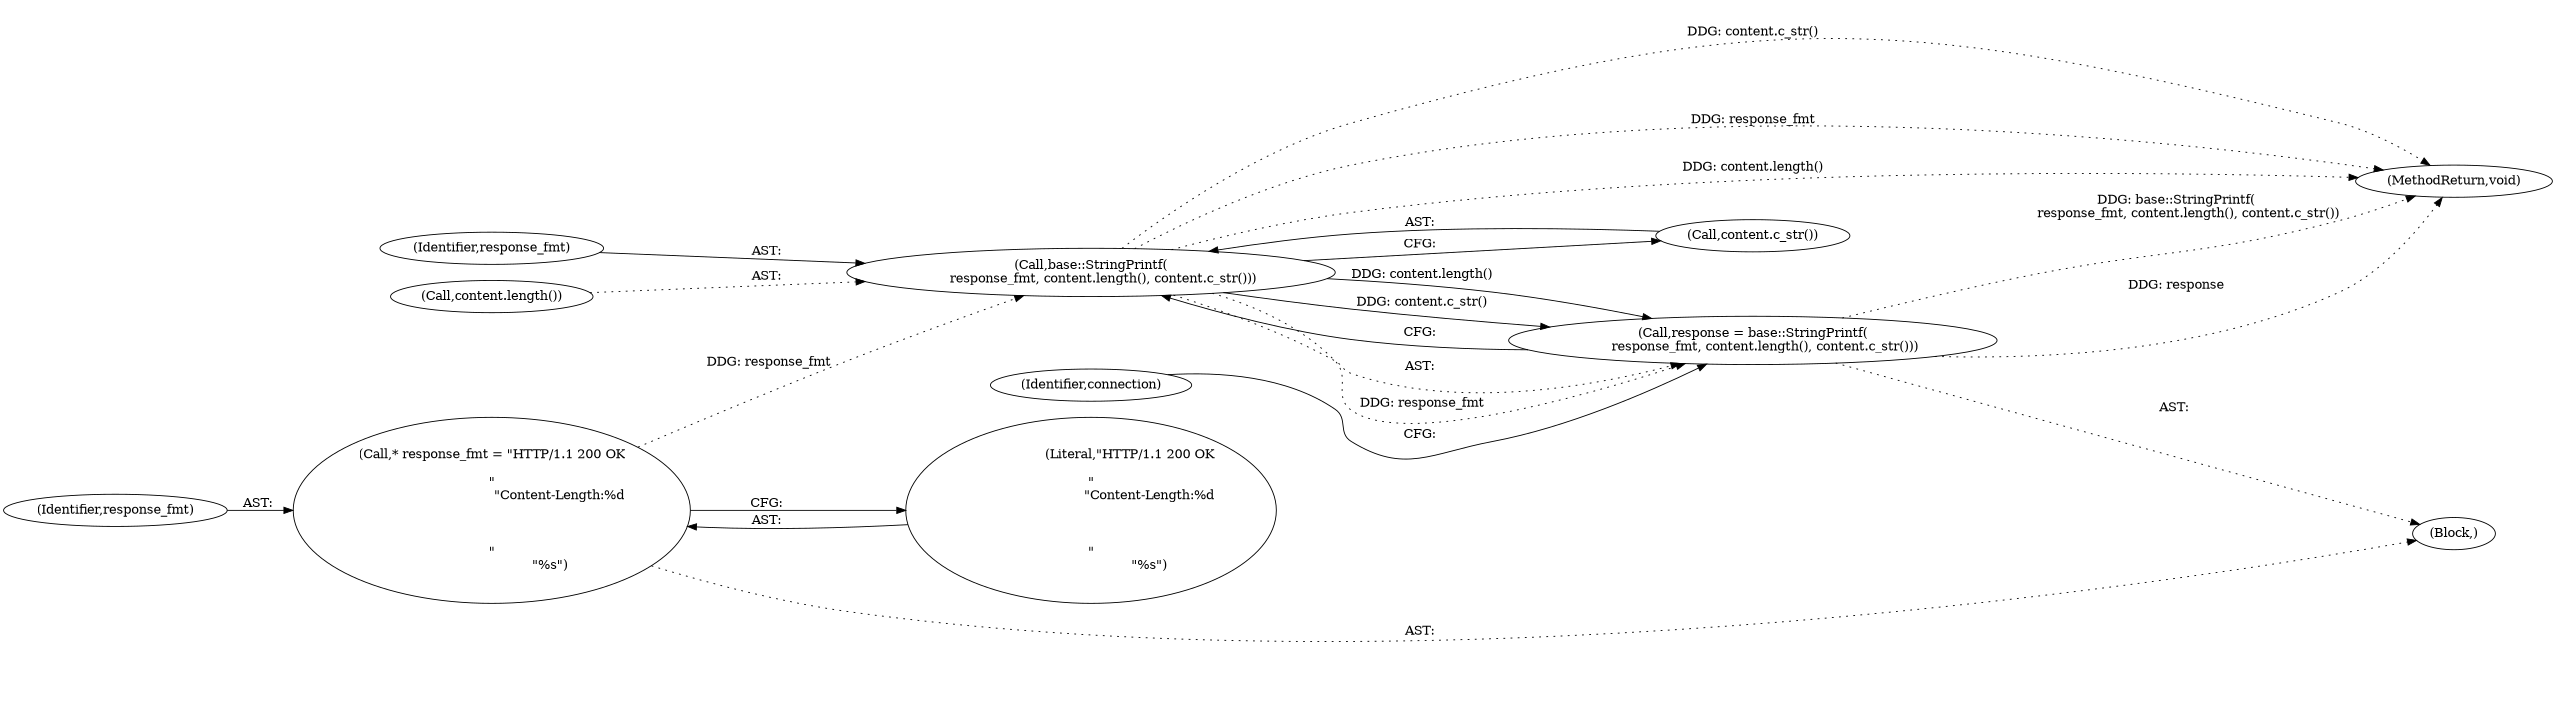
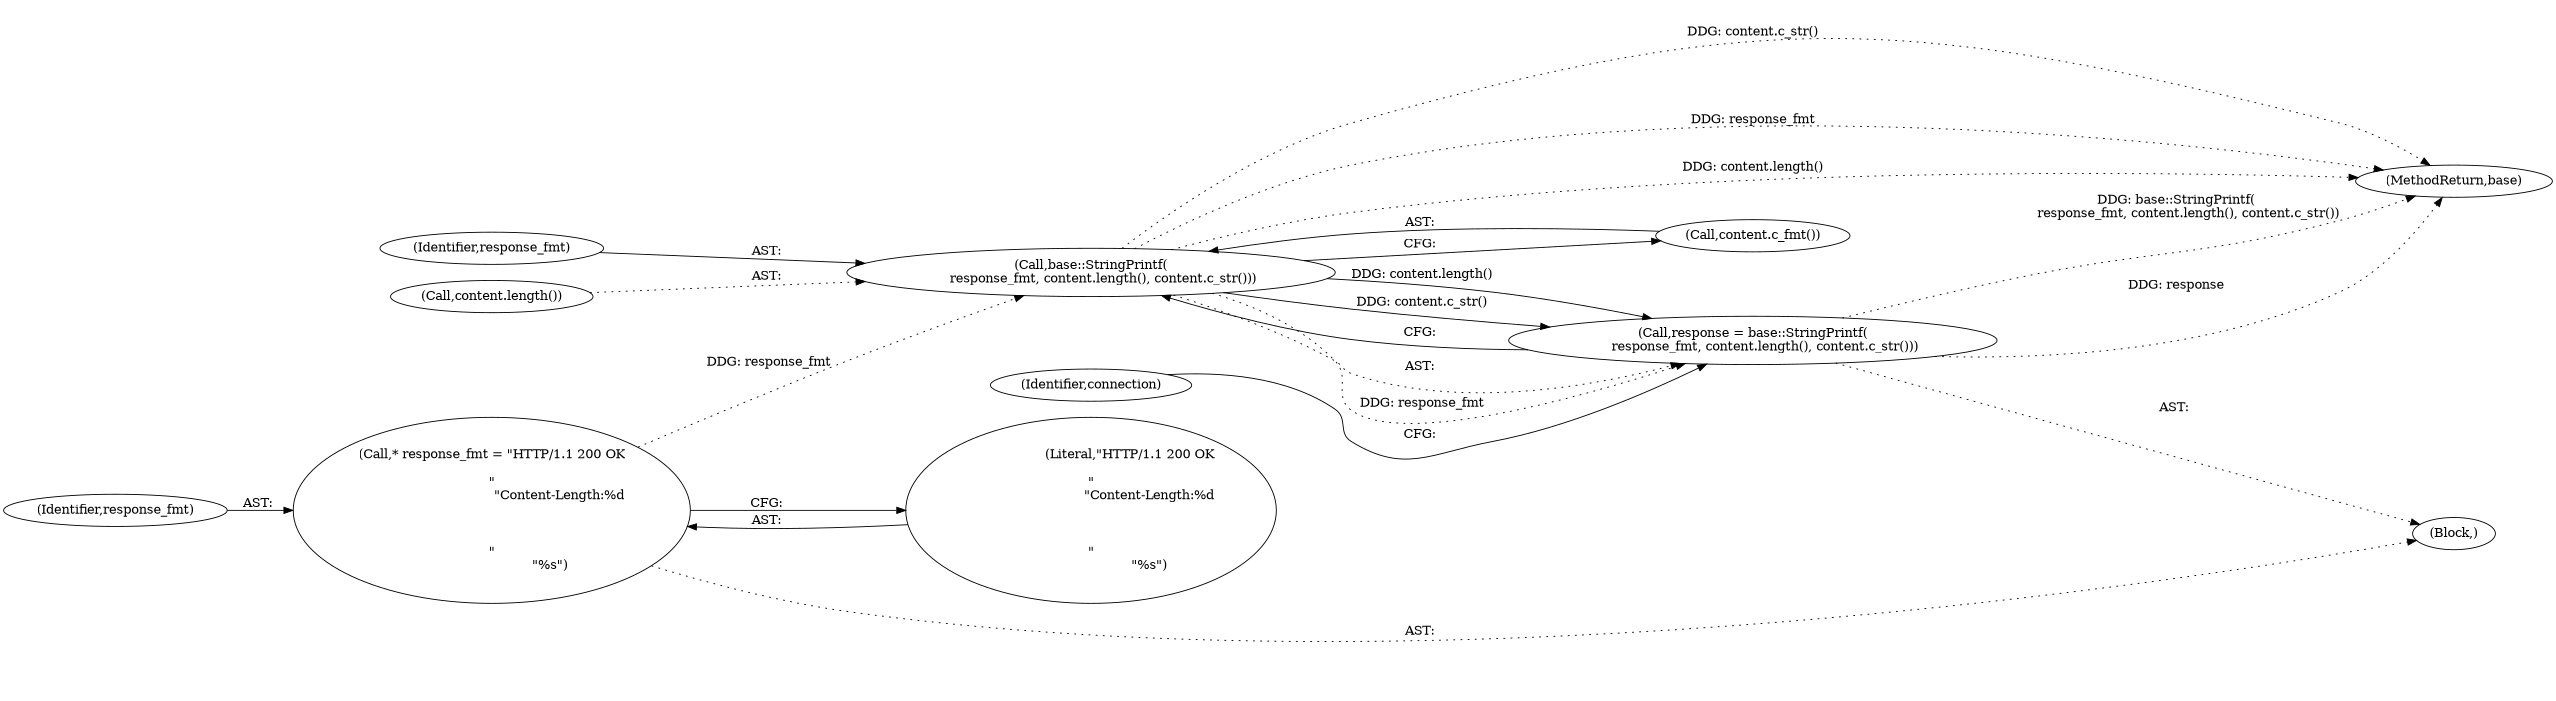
(2454, 181) -> (2454, 181)
(1753, 236) -> (1753, 236)
